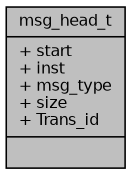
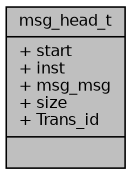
(66, 86) -> (65, 86)
